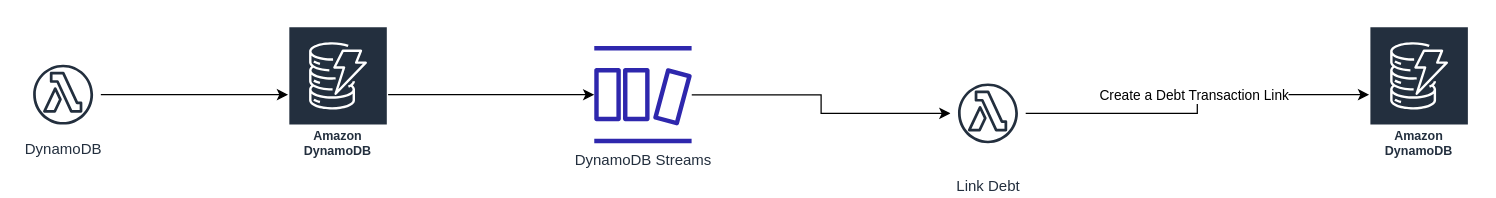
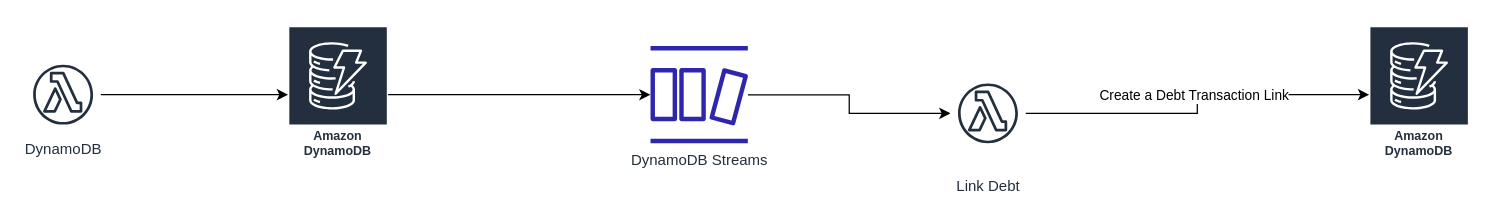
(643, 94) -> (699, 94)
